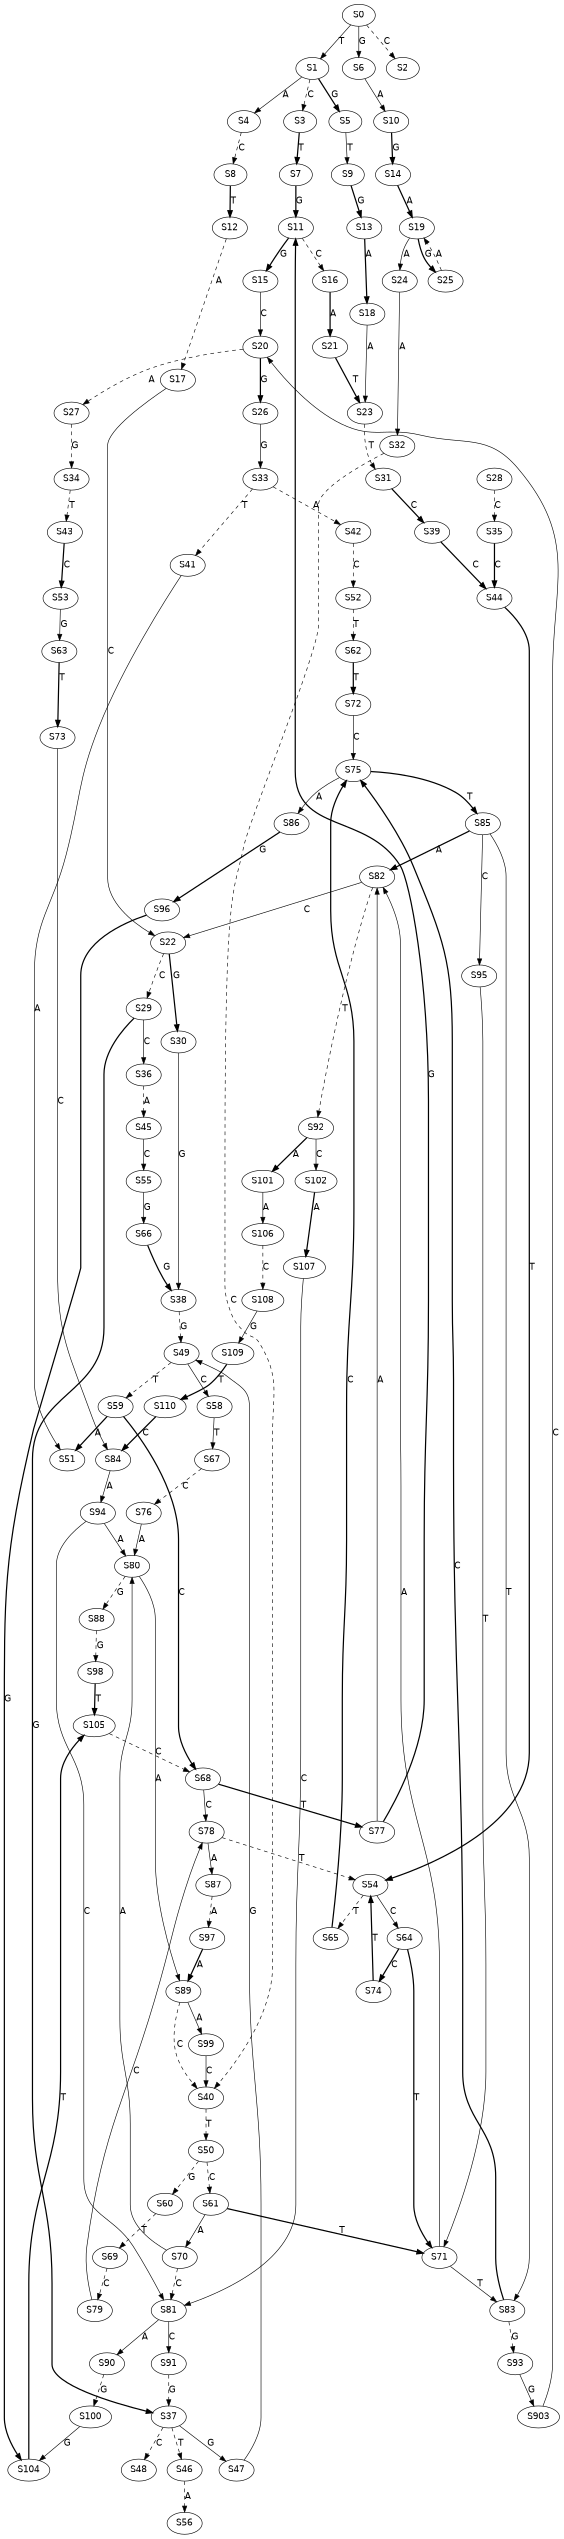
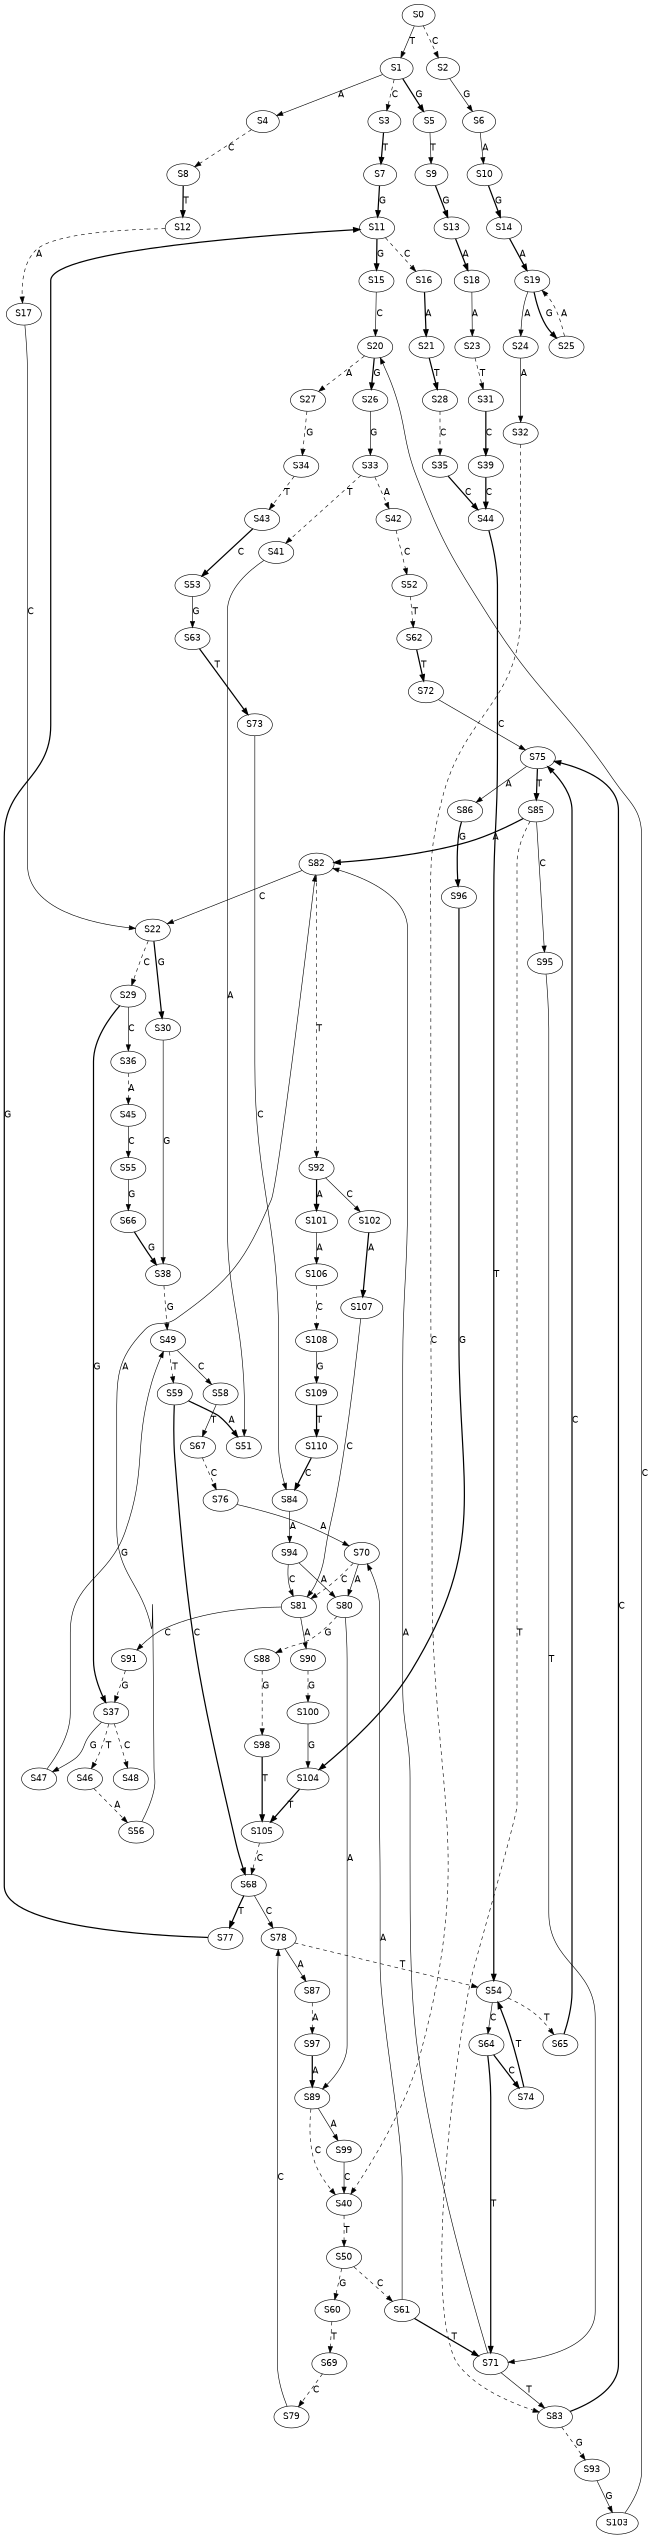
(359, 39) -> (459, 92)
(346, 377) -> (432, 371)
(377, 1358) -> (130, 1348)
(139, 1537) -> (294, 1521)
(506, 1565) -> (517, 1641)
(538, 2417) -> (617, 2523)
